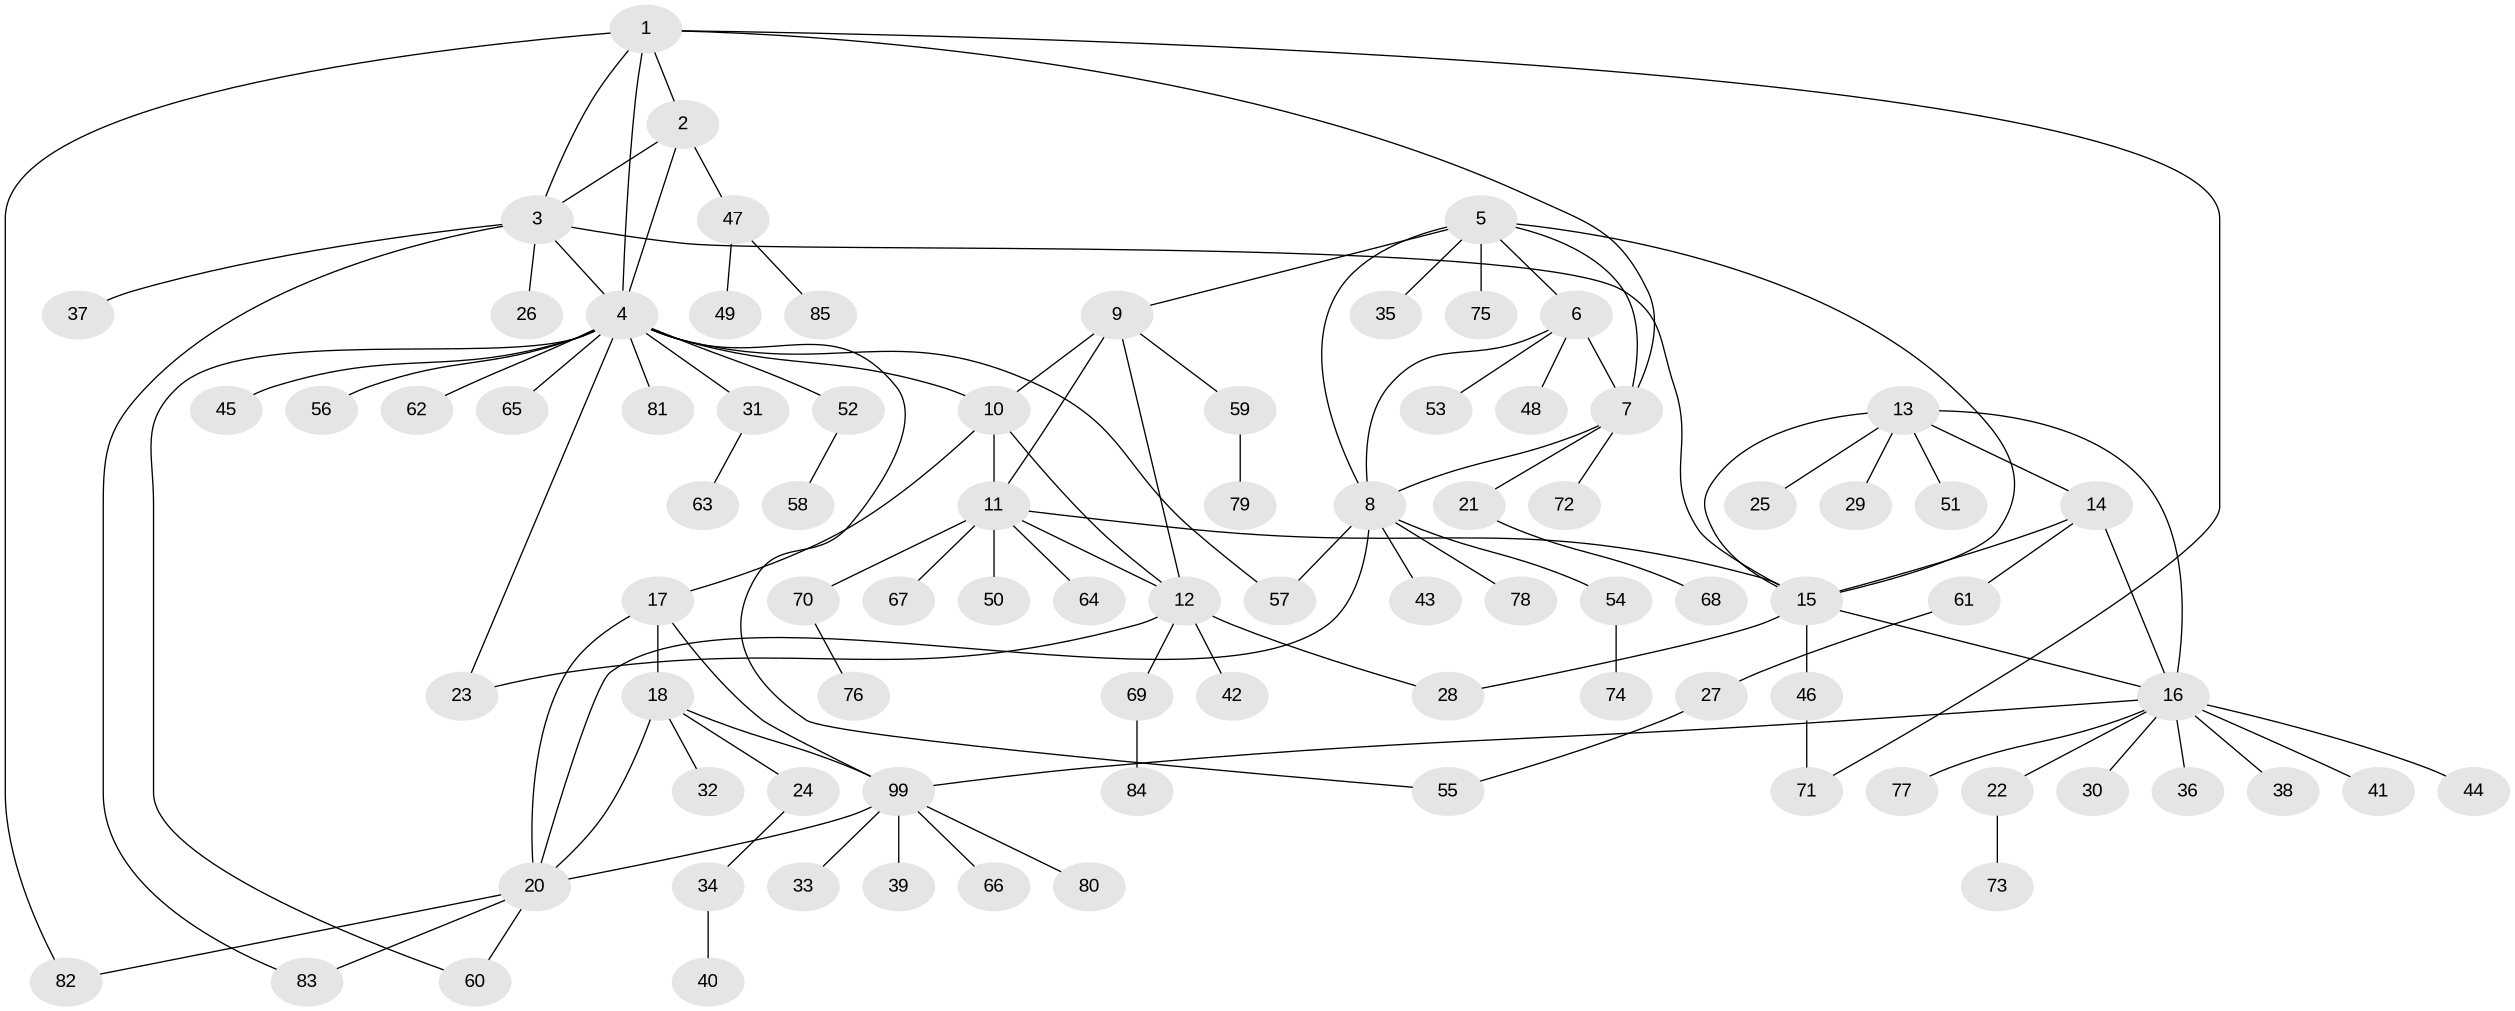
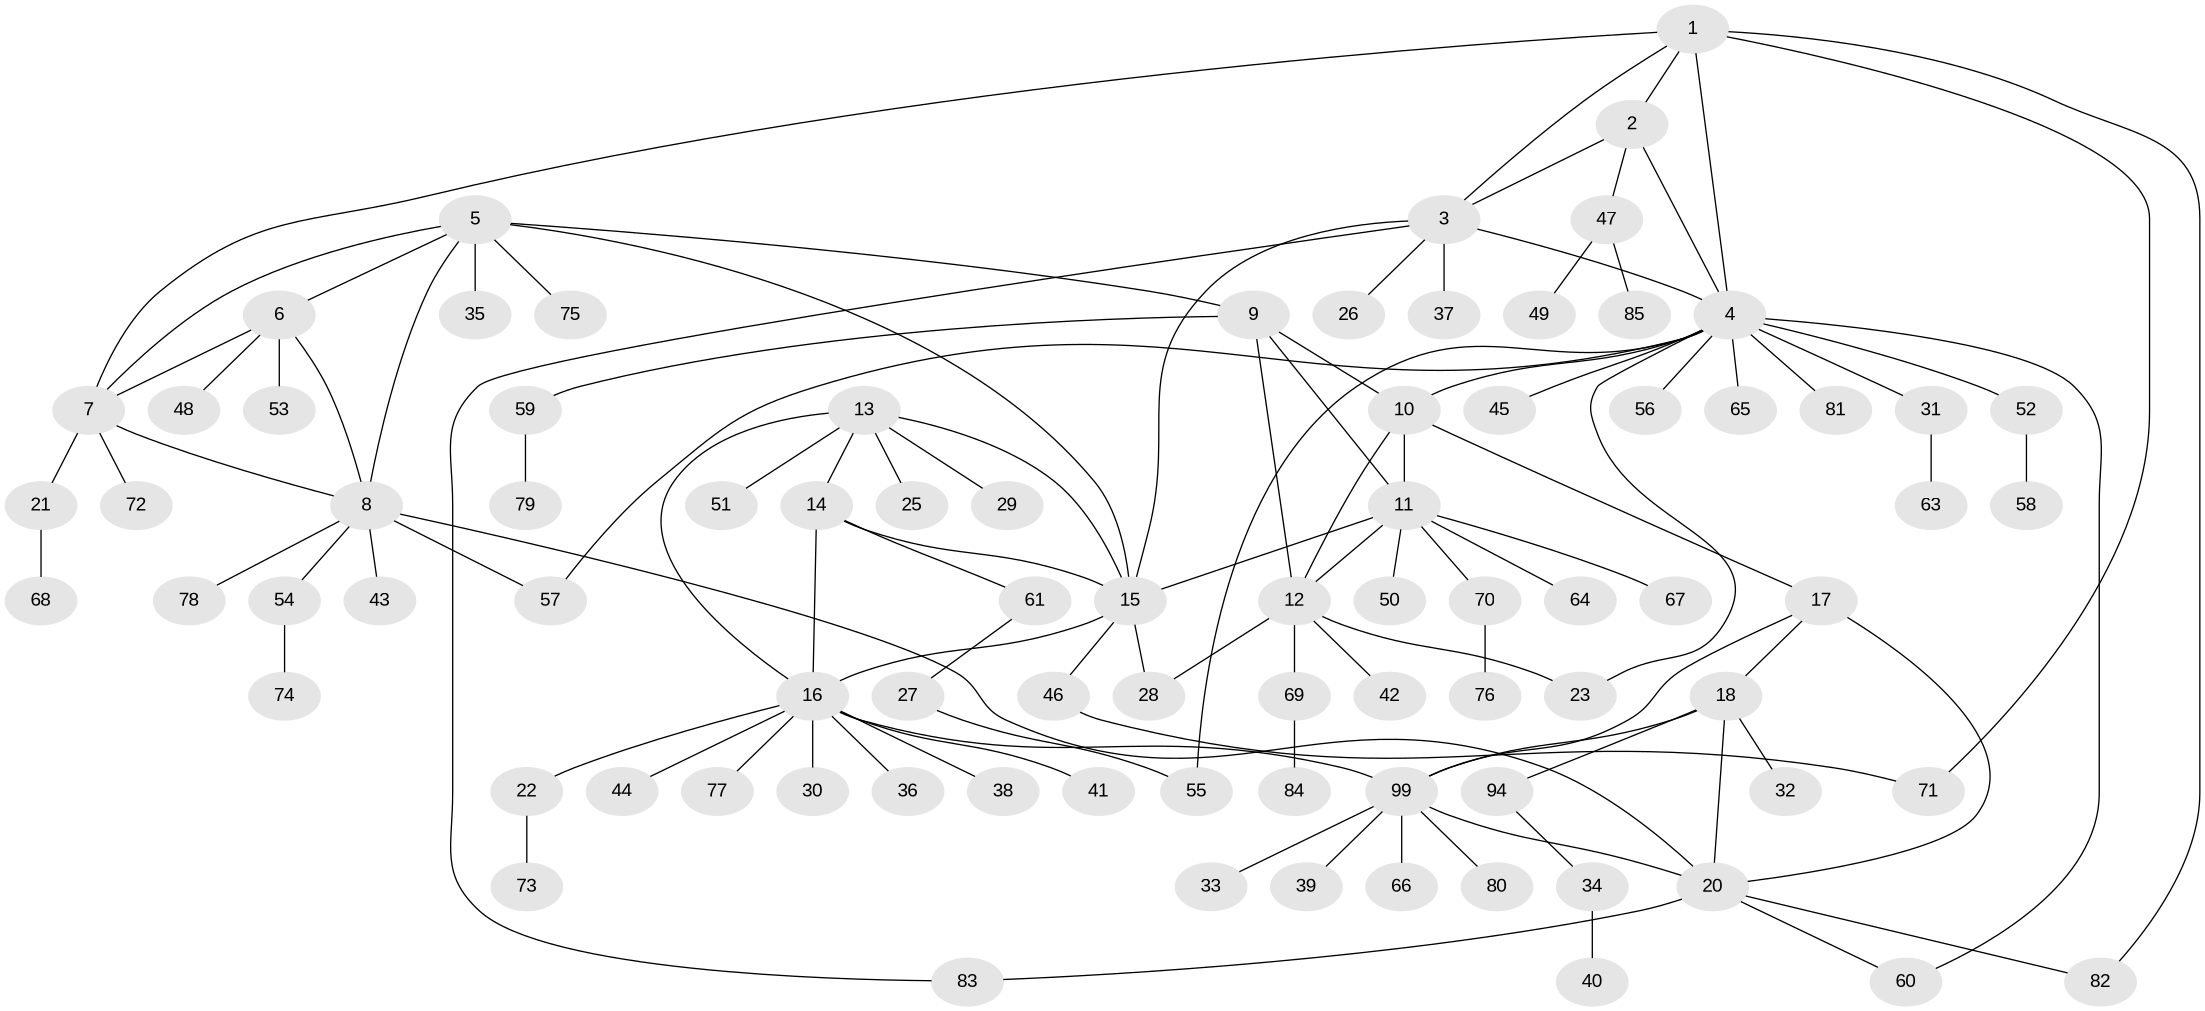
(417, 410) -> none
(803, 792) -> (1497, 792)
